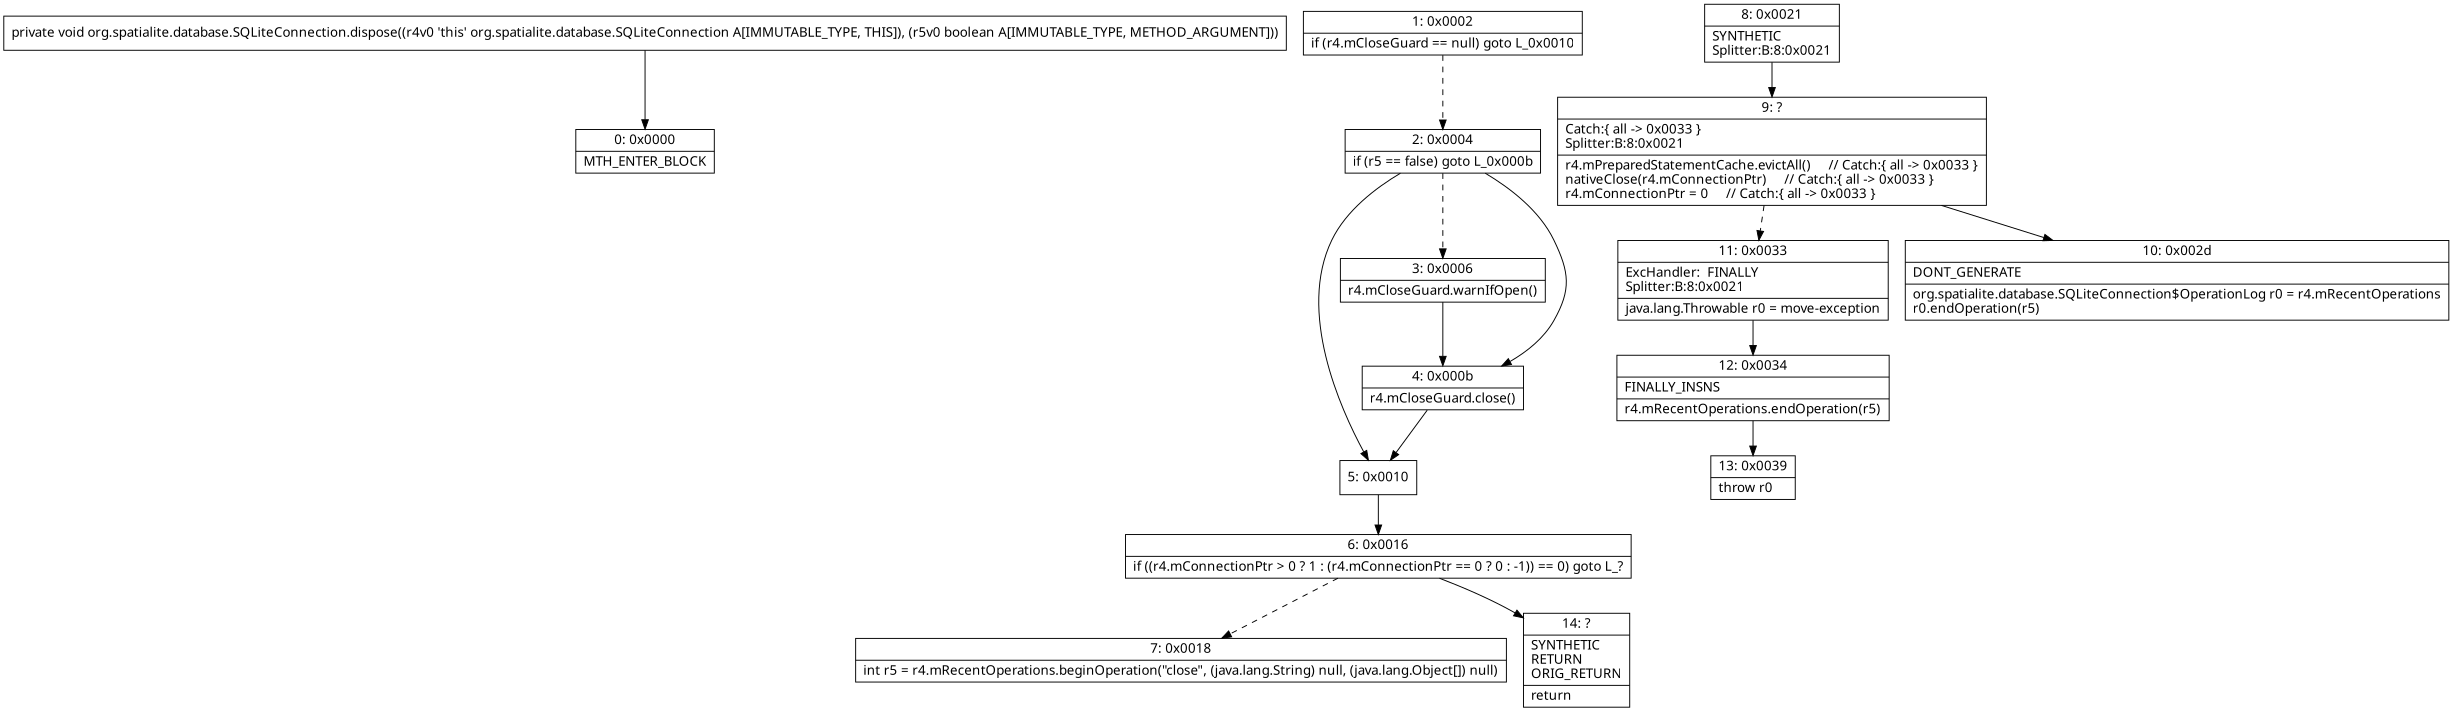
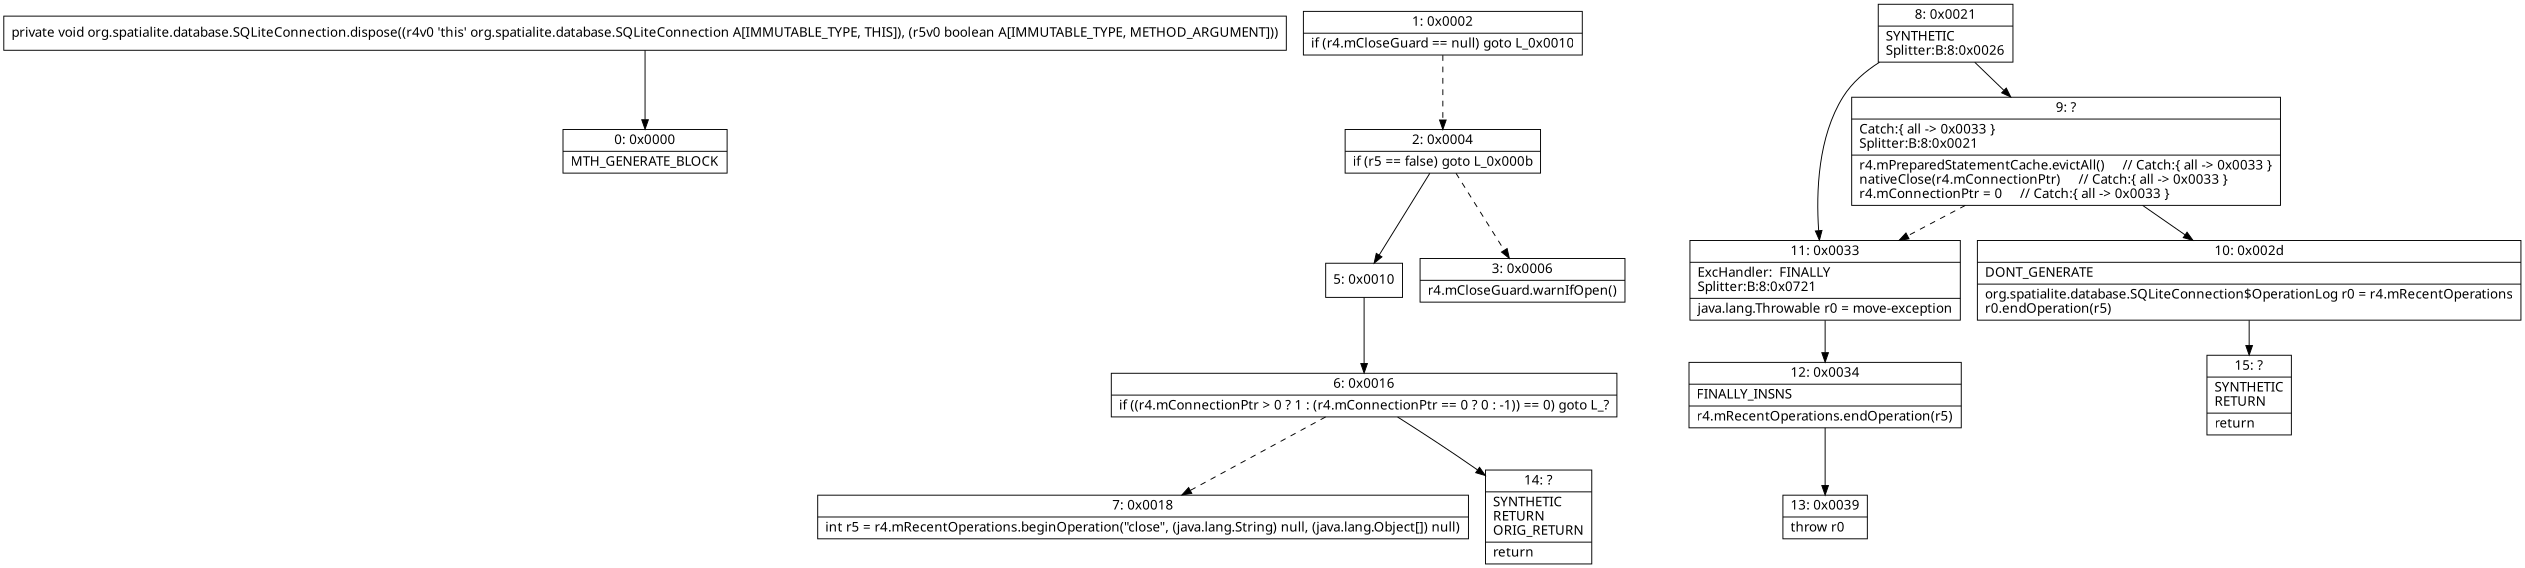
(1772, 51) -> (1946, 51)
none -> (1826, 137)
(645, 162) -> (645, 162)
(1685, 287) -> (1757, 287)
(1443, 388) -> none
none -> (2249, 395)
